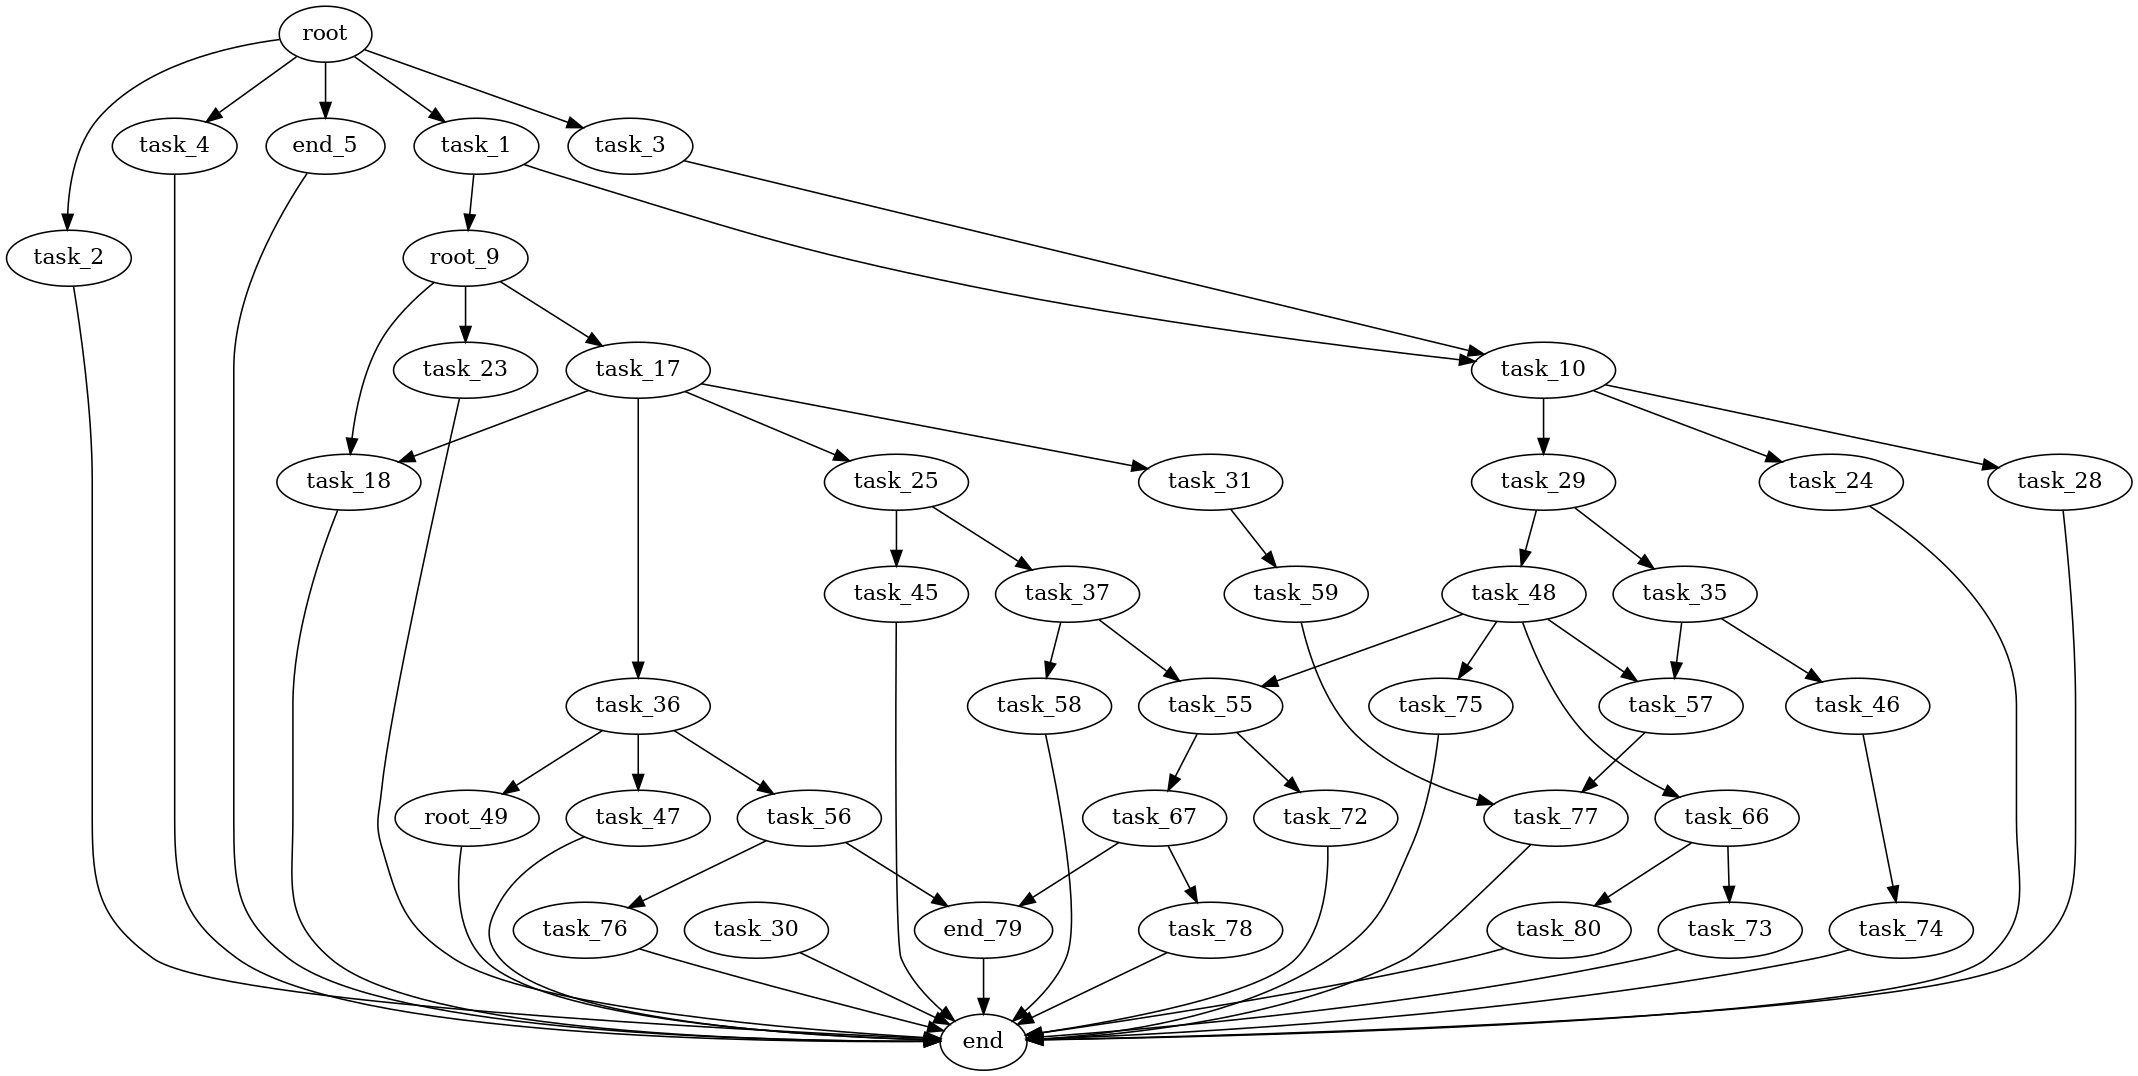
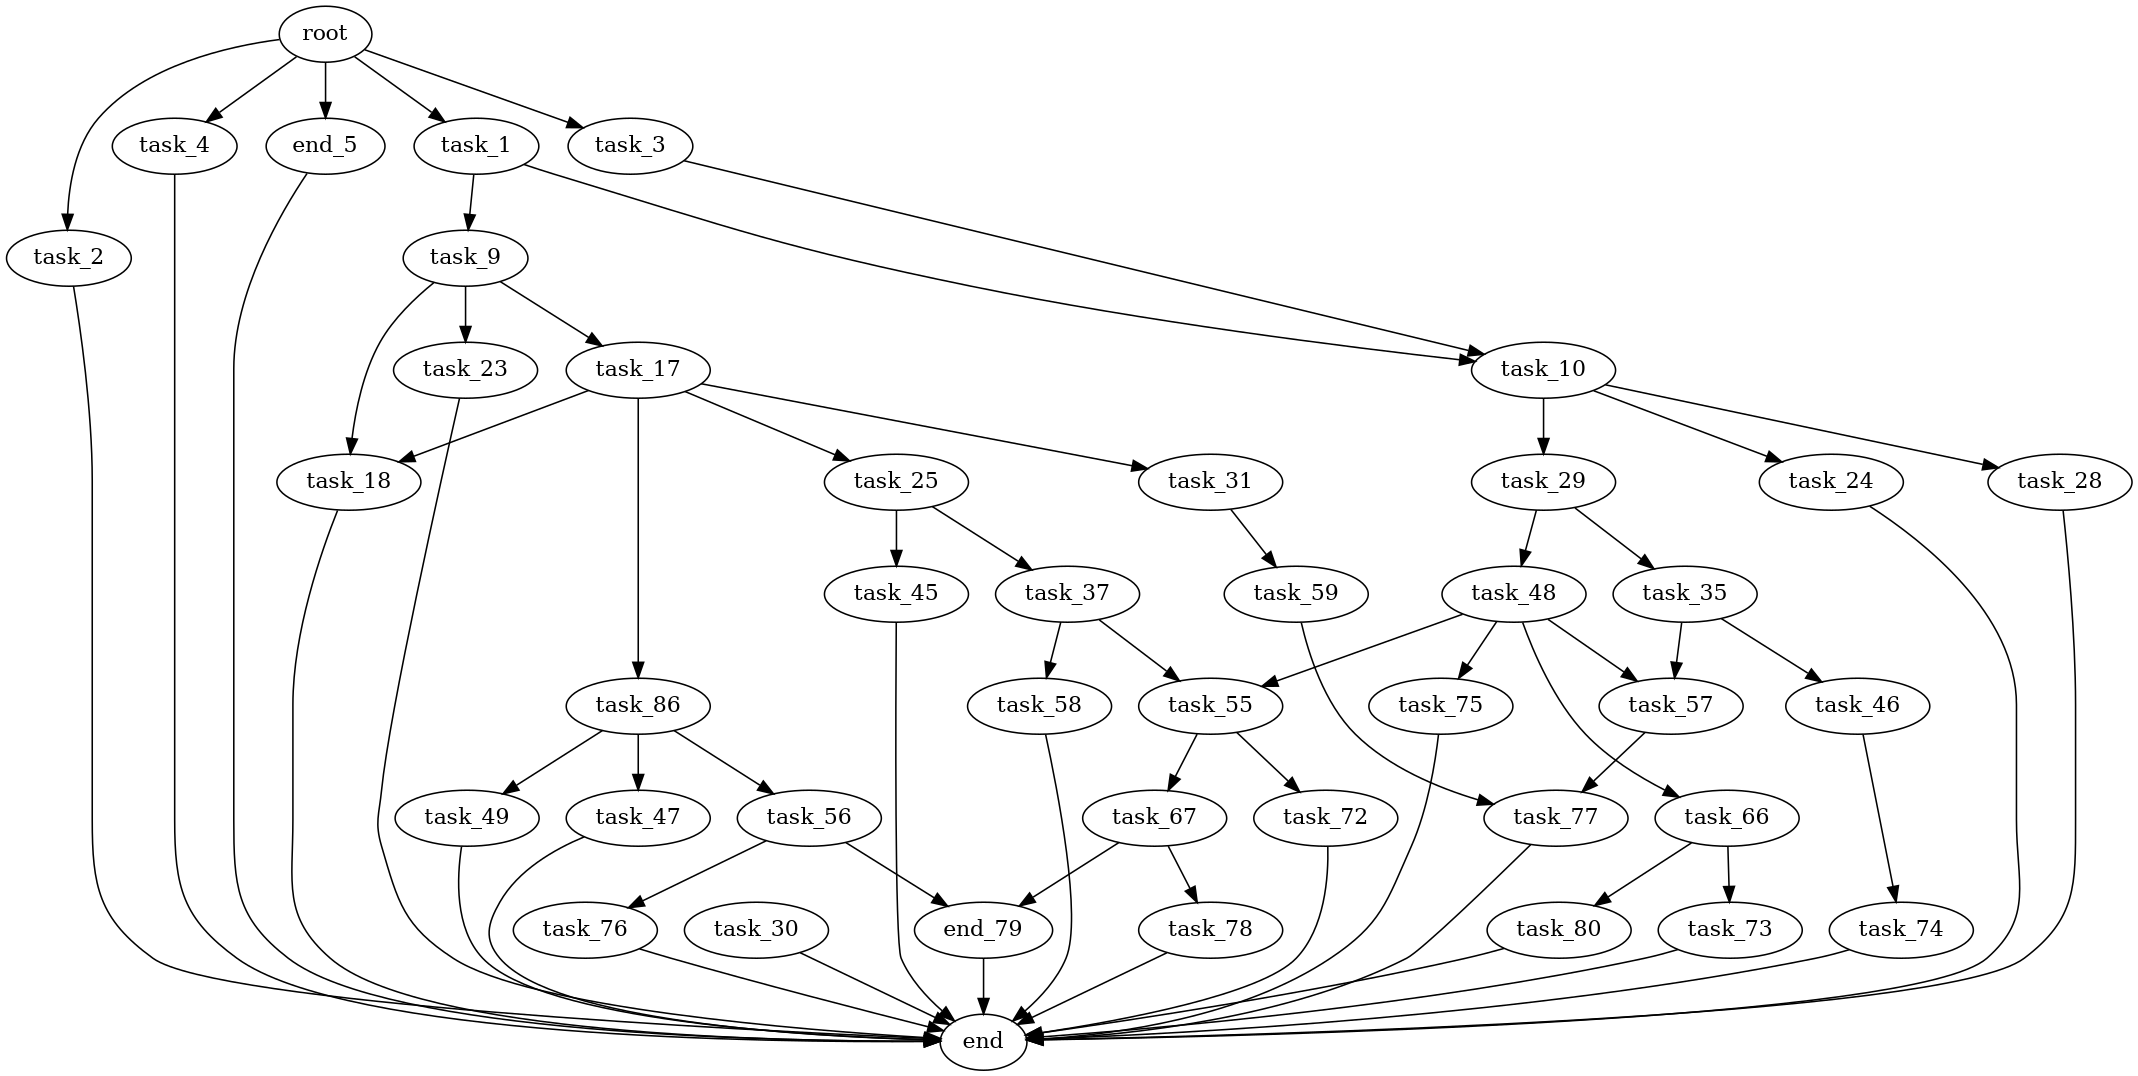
(466, 258) -> (466, 258)
(638, 706) -> (638, 706)
(467, 818) -> (467, 818)
